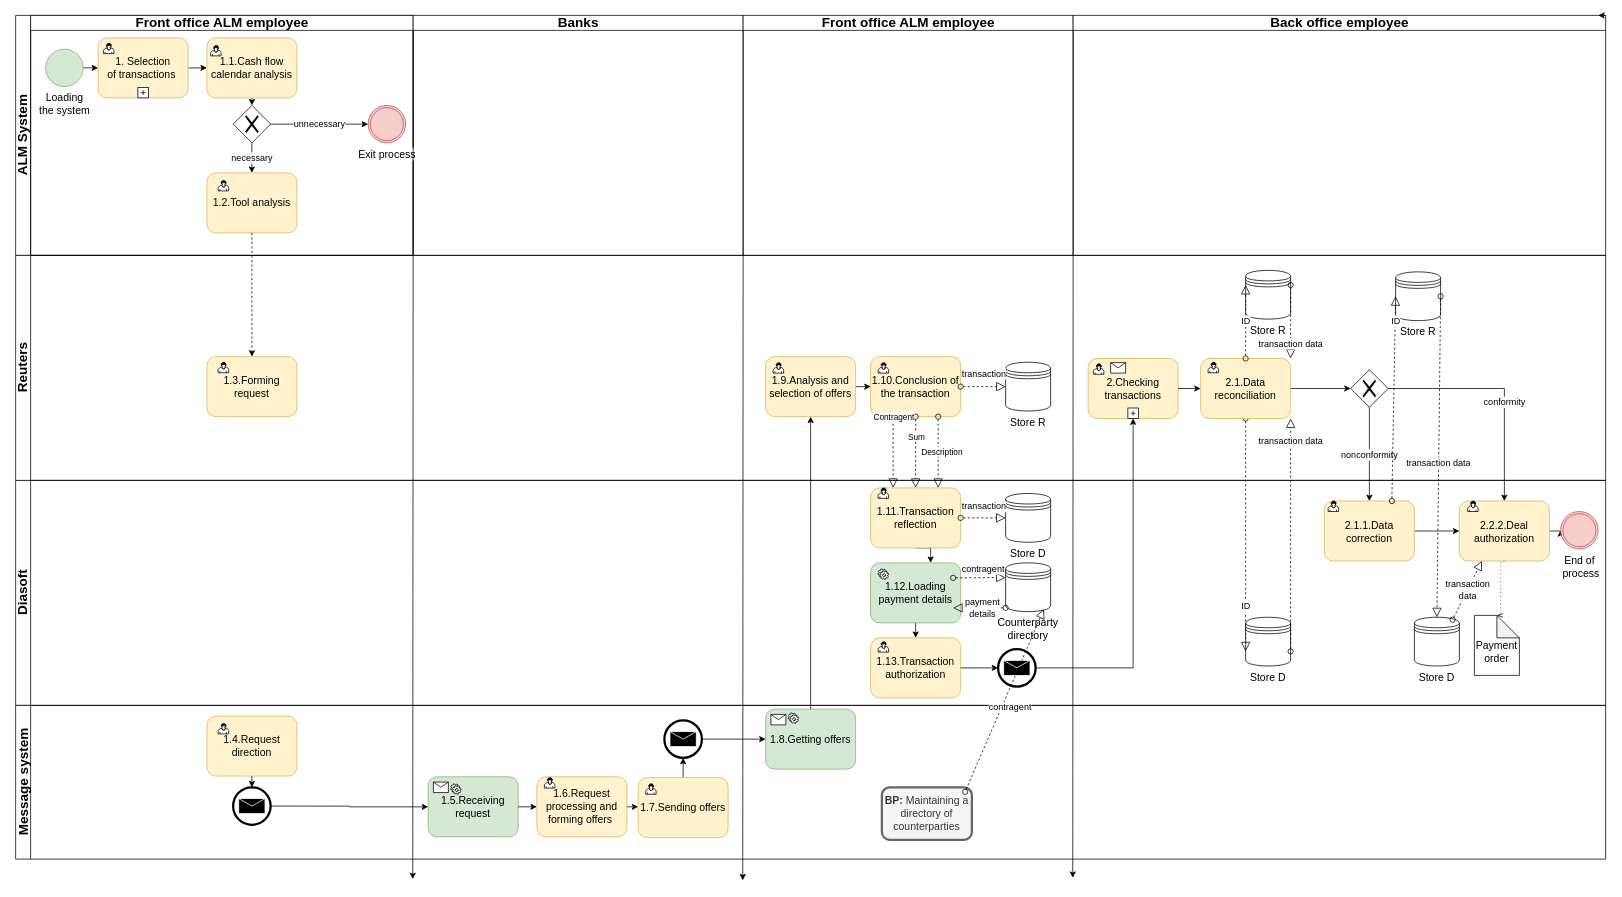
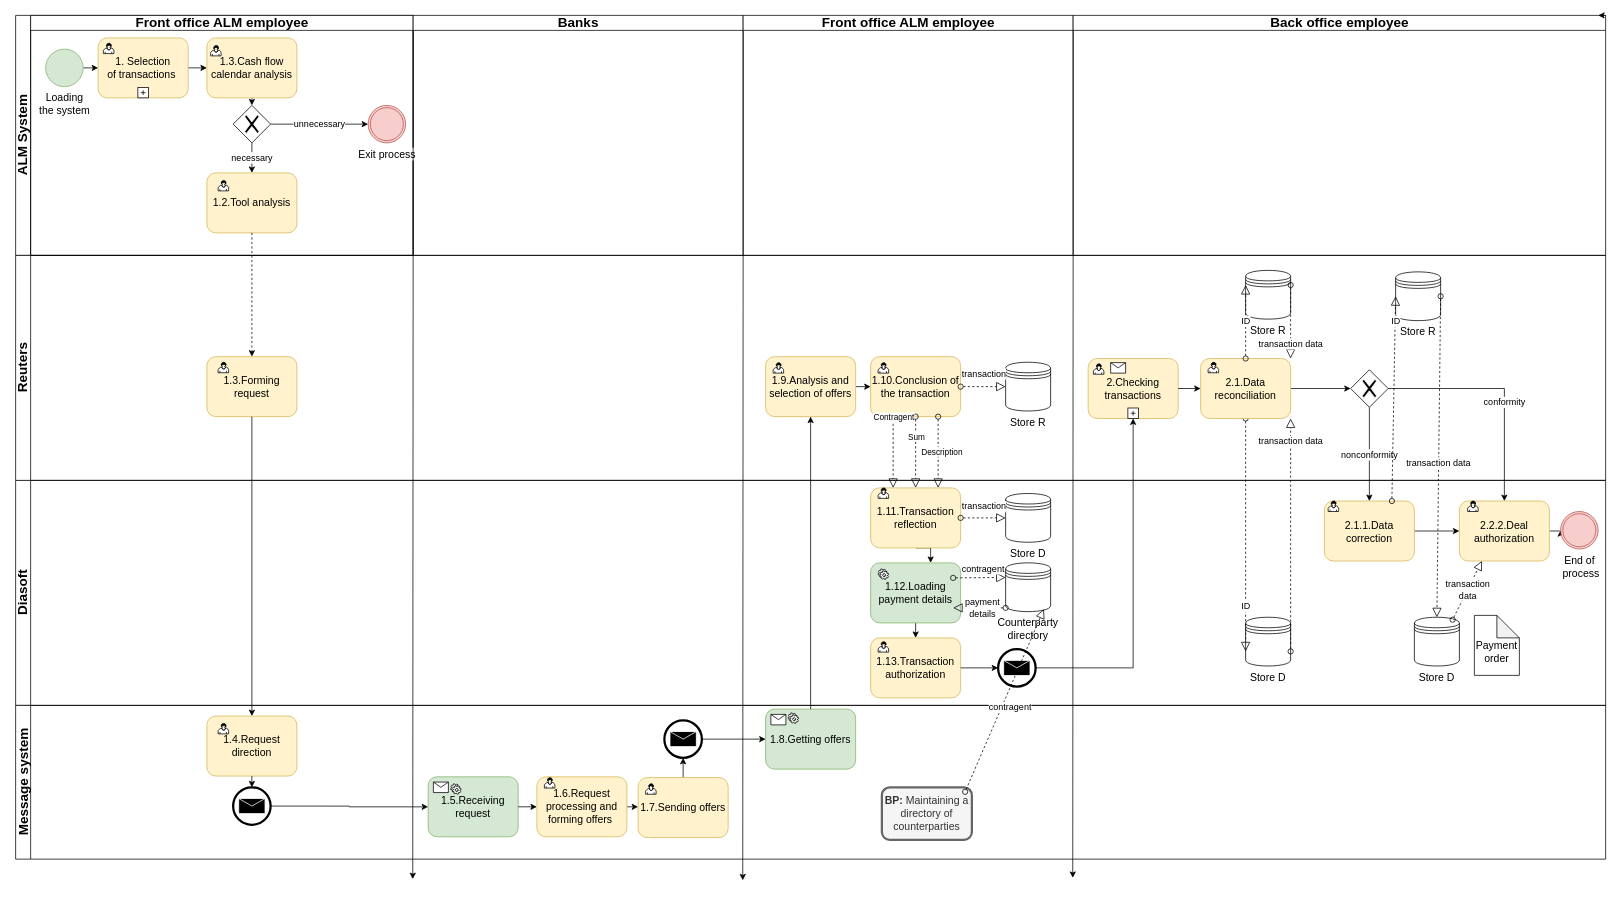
(252, 68) -> (252, 68)
(1500, 585) -> none
none -> (252, 709)
